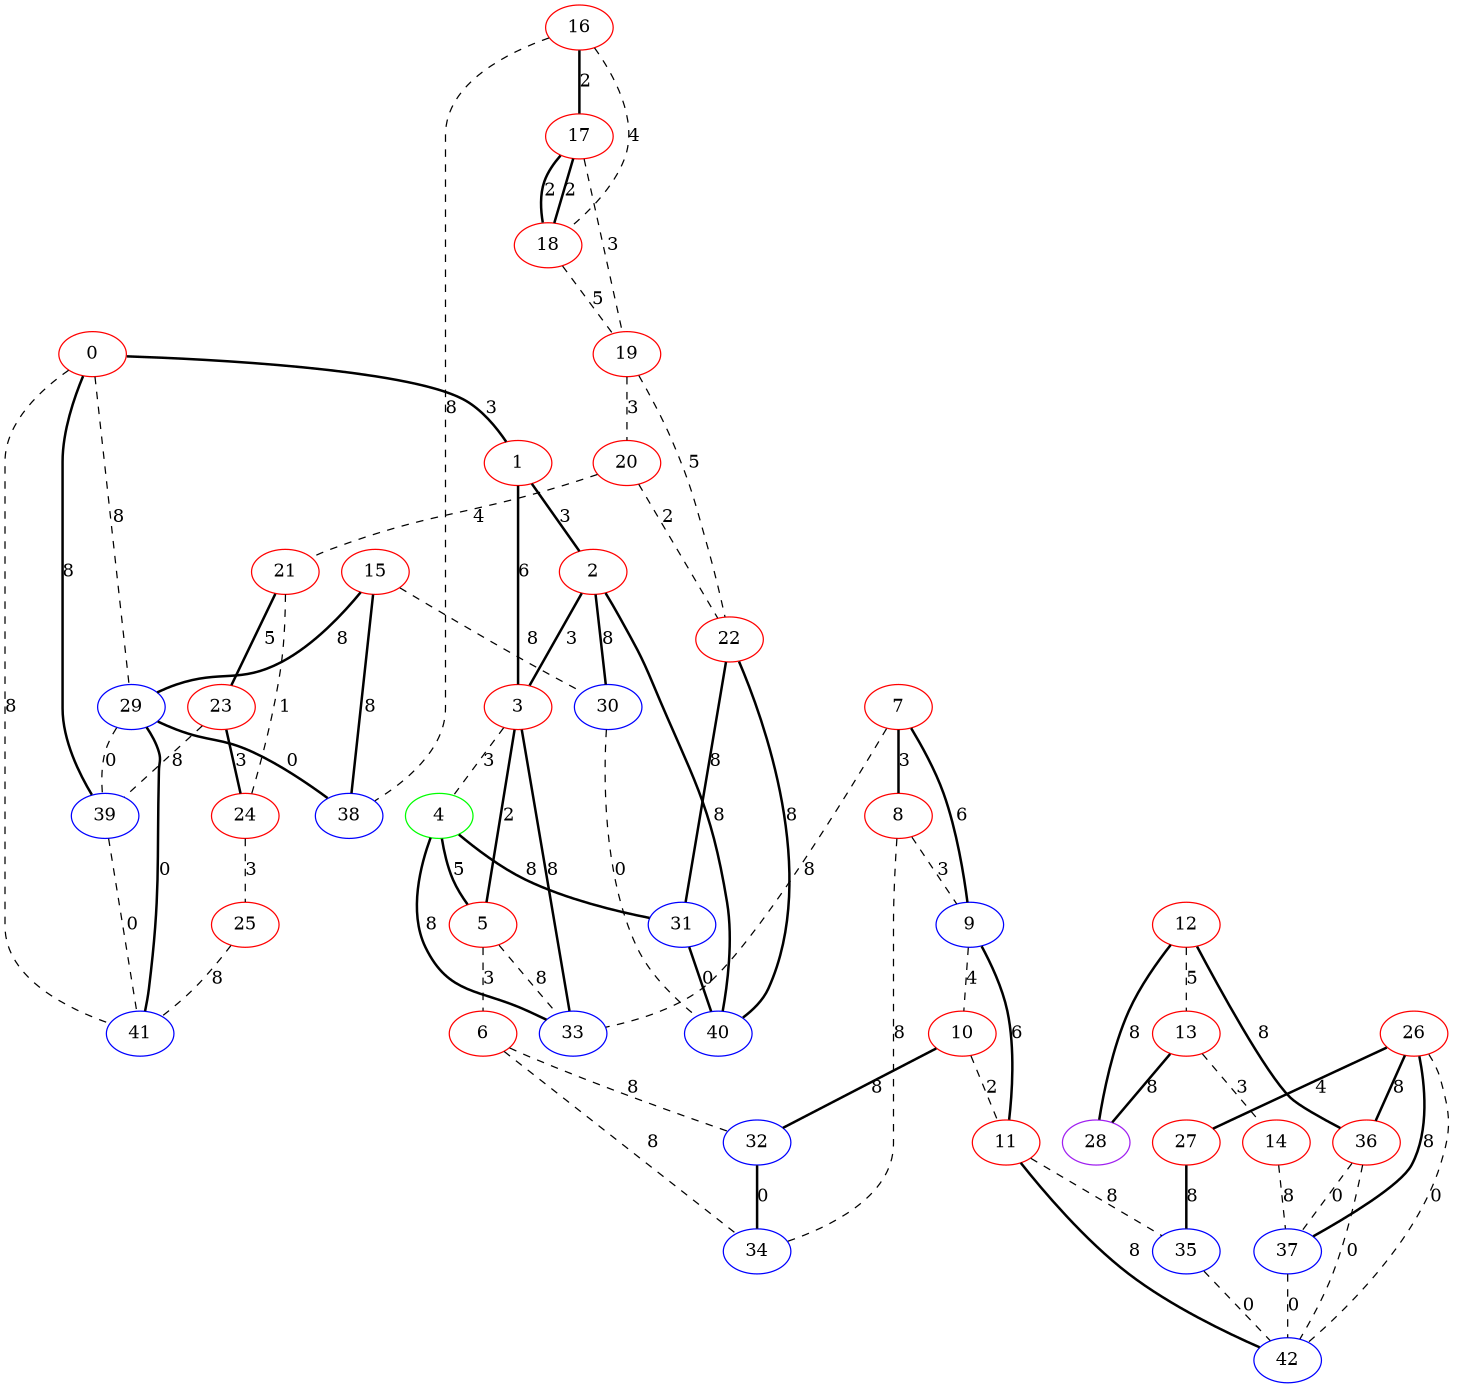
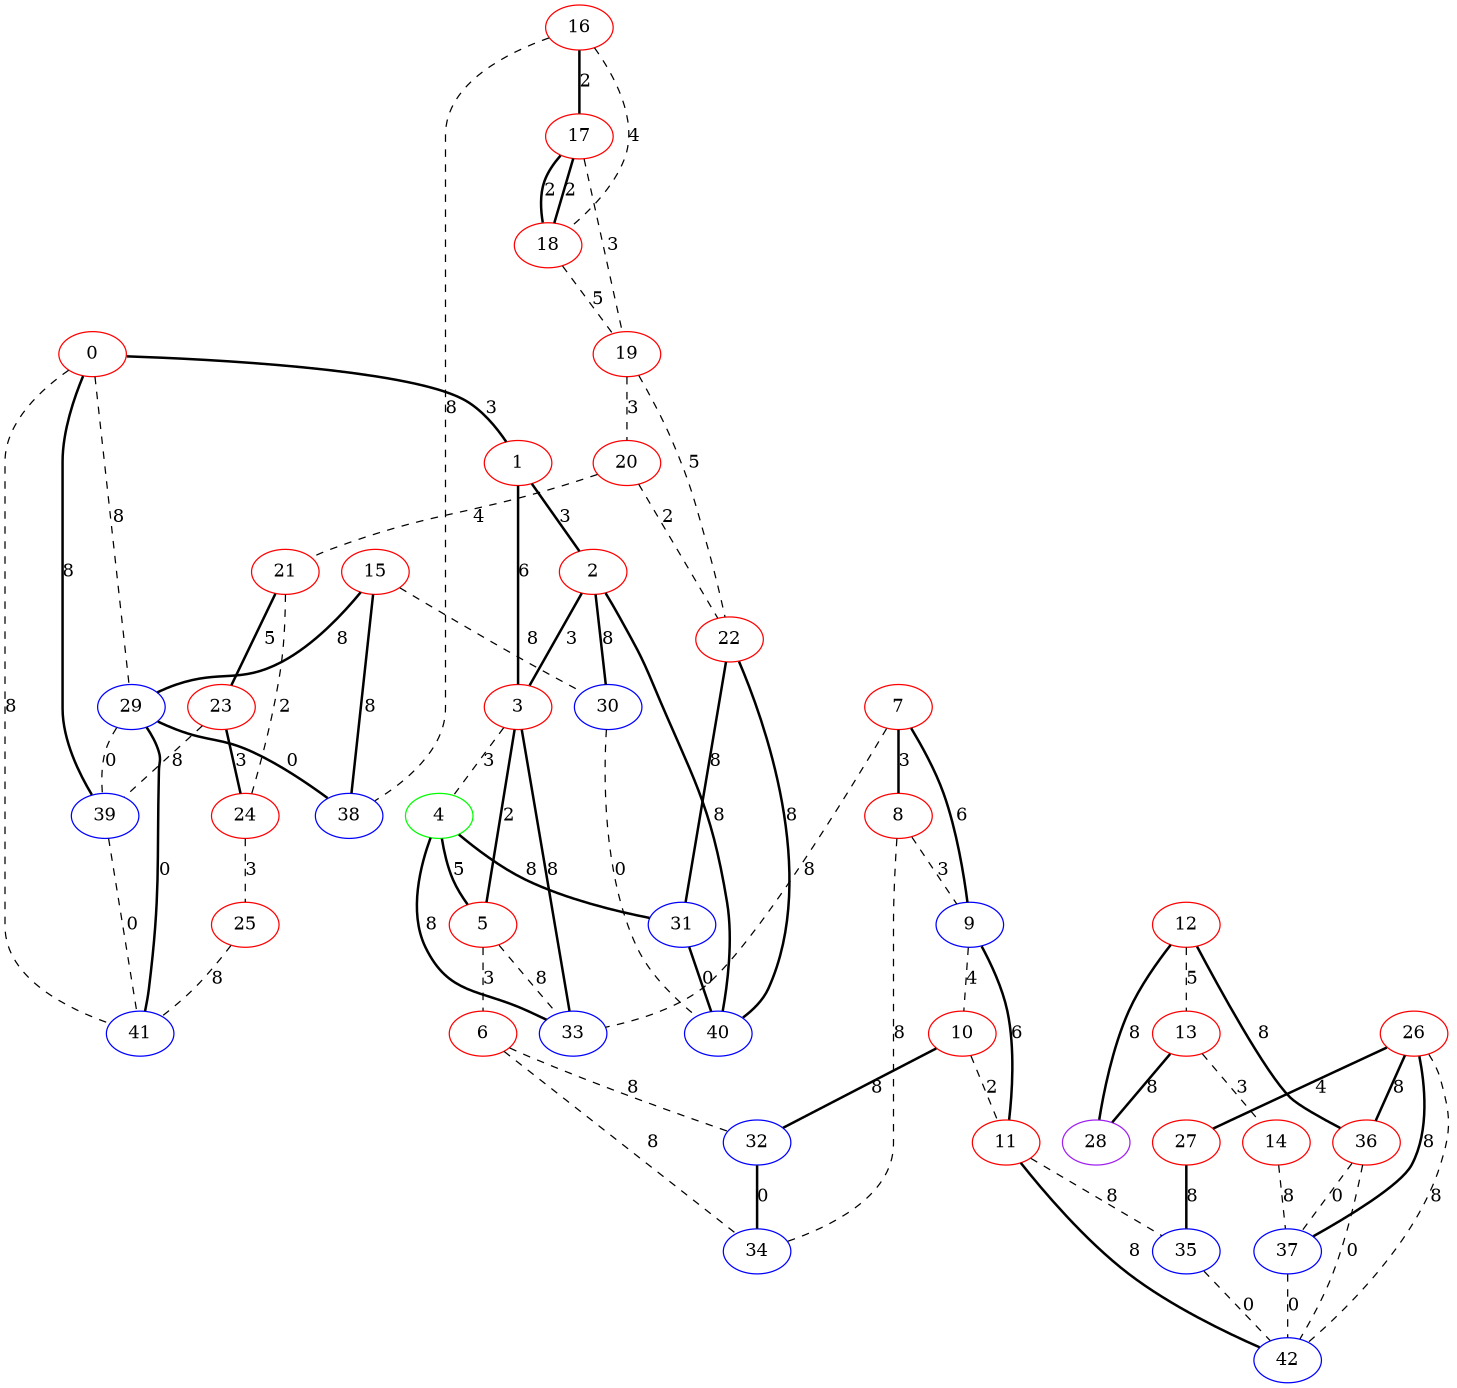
(285, 707) -> (285, 707)
(1437, 1197) -> (1437, 1197)
